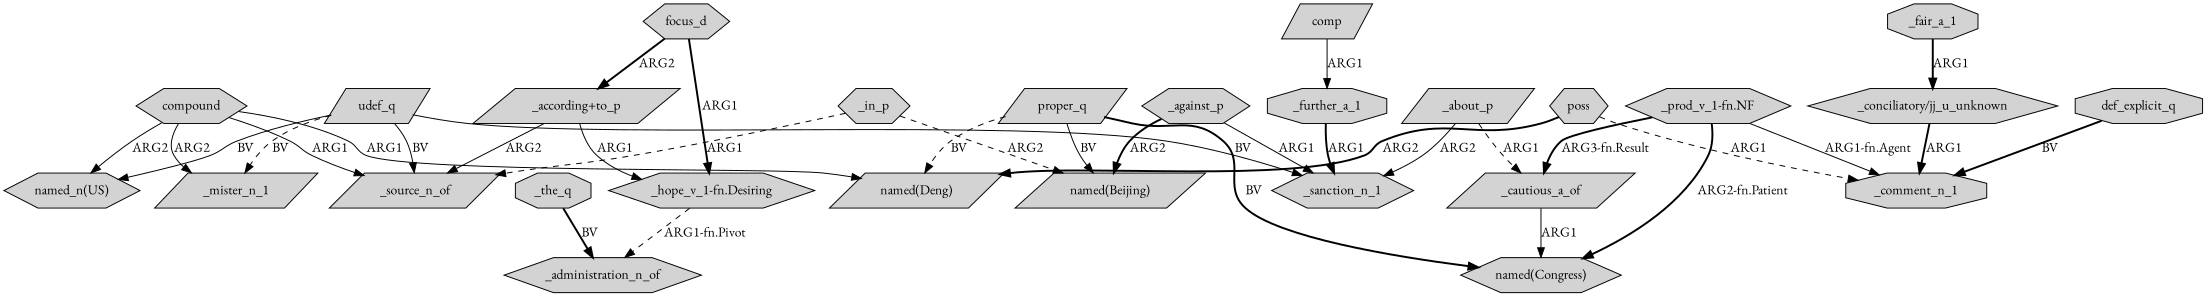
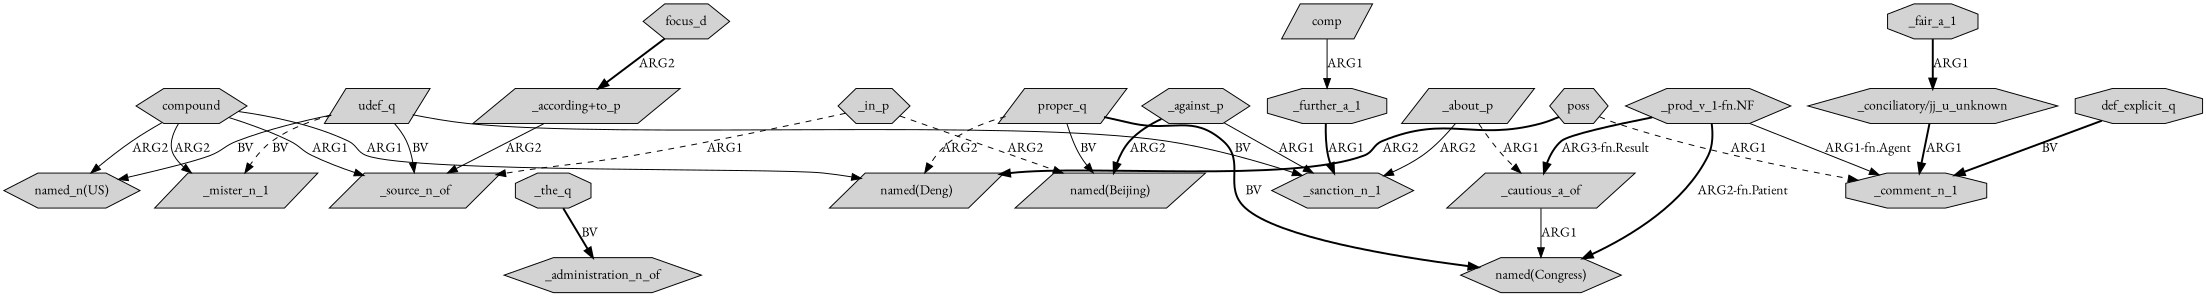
(960, 148) -> (960, 148)
(712, 191) -> none
